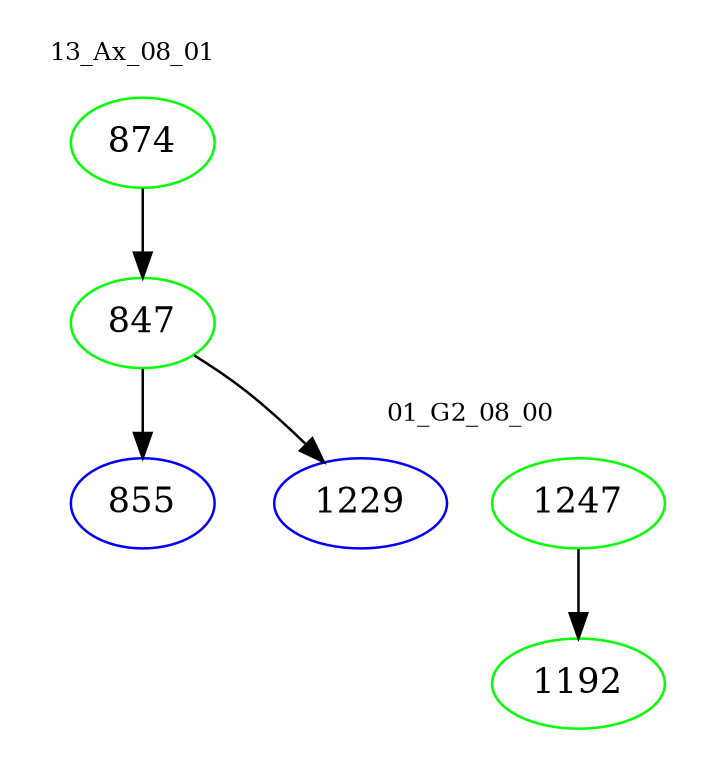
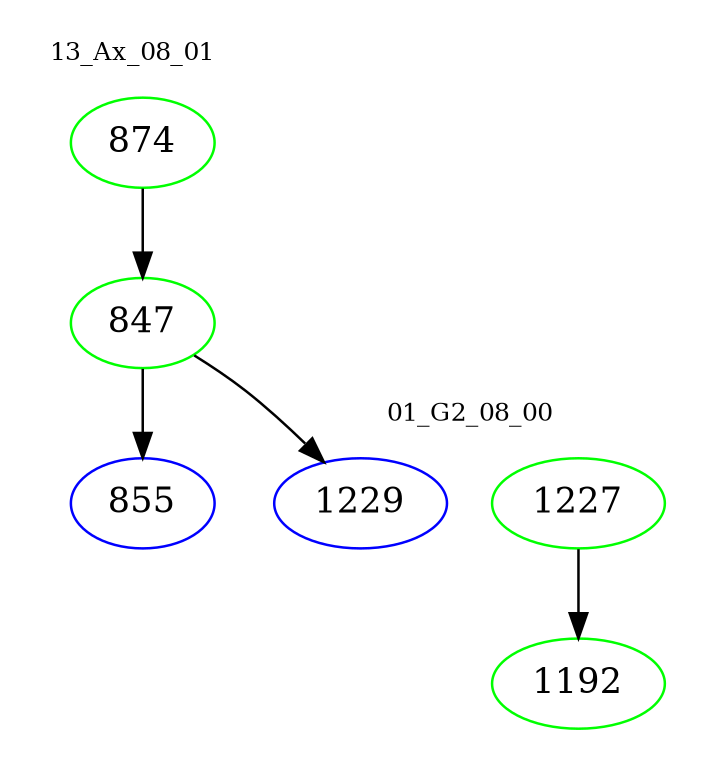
(578, 503) -> (578, 503)
